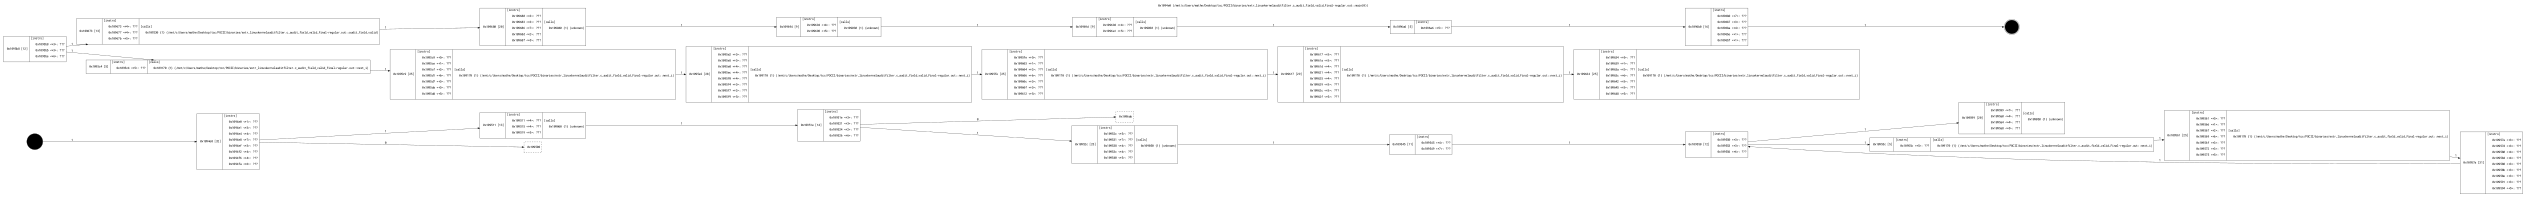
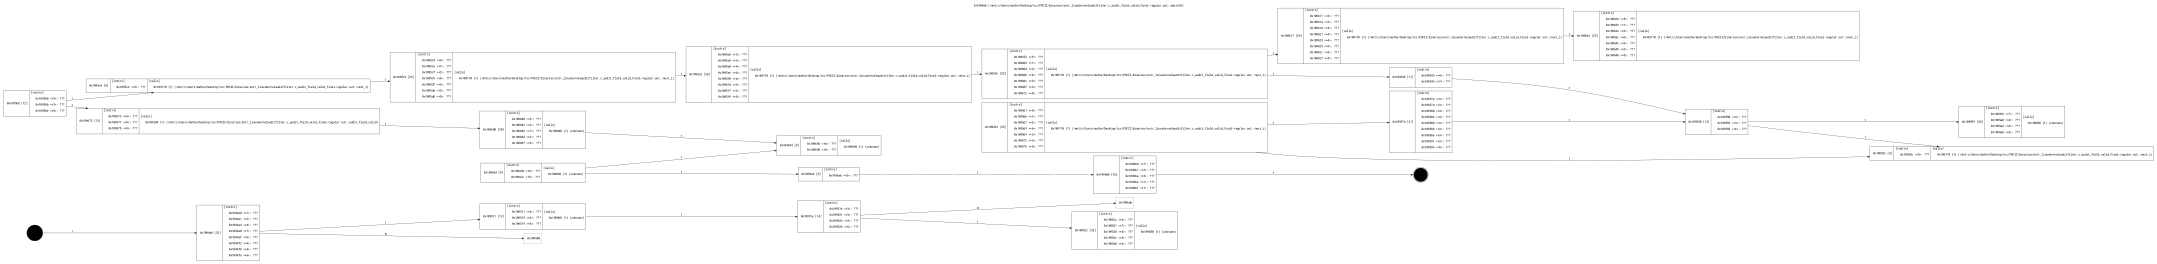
(976, 27) -> (680, 159)
(2158, 140) -> (1562, 161)
(1283, 145) -> (1327, 76)
